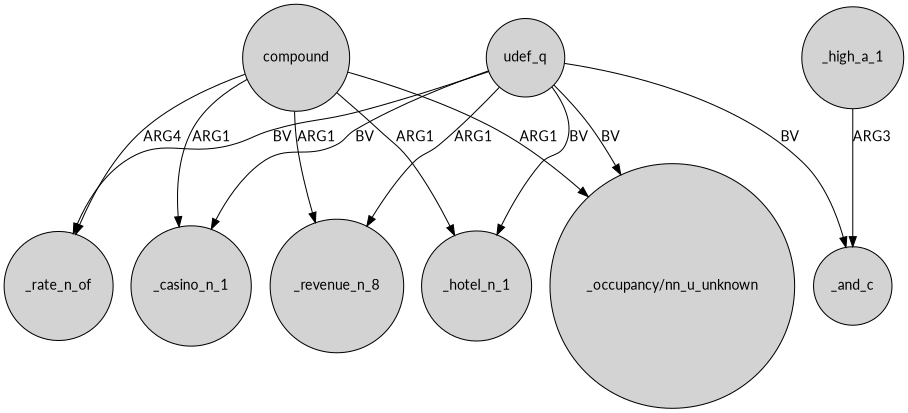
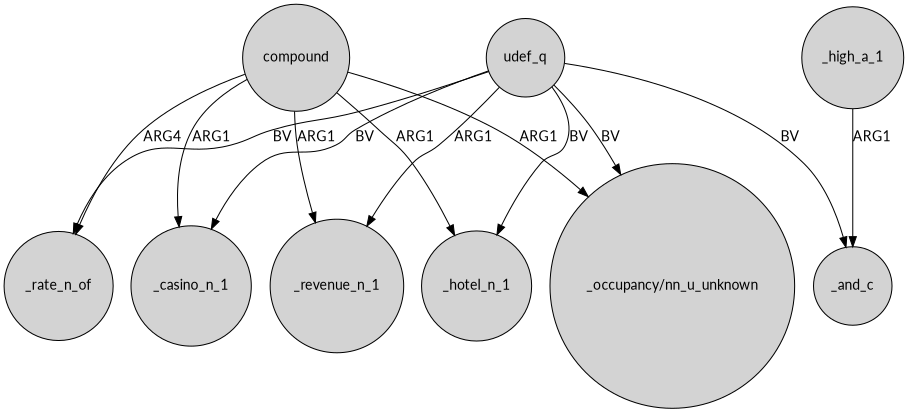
(872, 137) -> (872, 137)
(337, 286) -> (337, 286)
